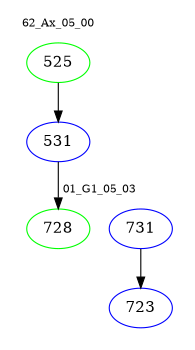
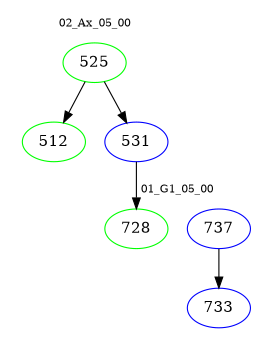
(58, 24) -> (95, 24)
none -> (54, 142)
(100, 190) -> (178, 190)
(141, 229) -> (219, 229)
(141, 308) -> (219, 308)
